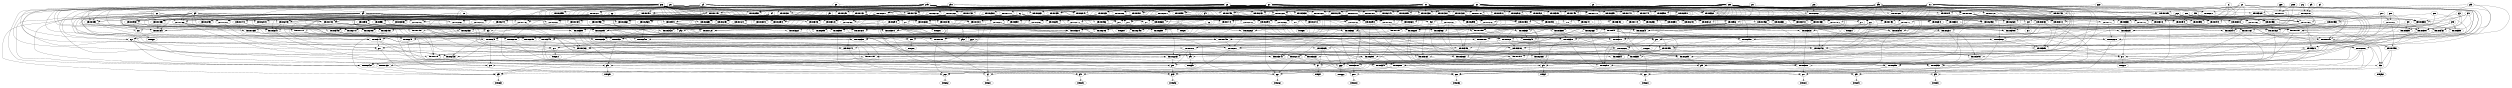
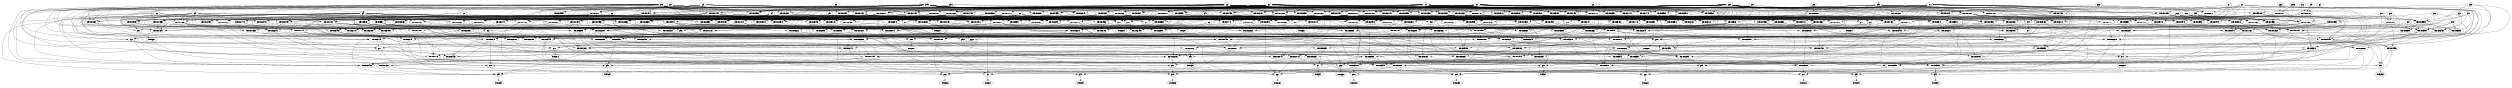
(1617, 40) -> (1617, 40)
(1657, 40) -> (1657, 40)
